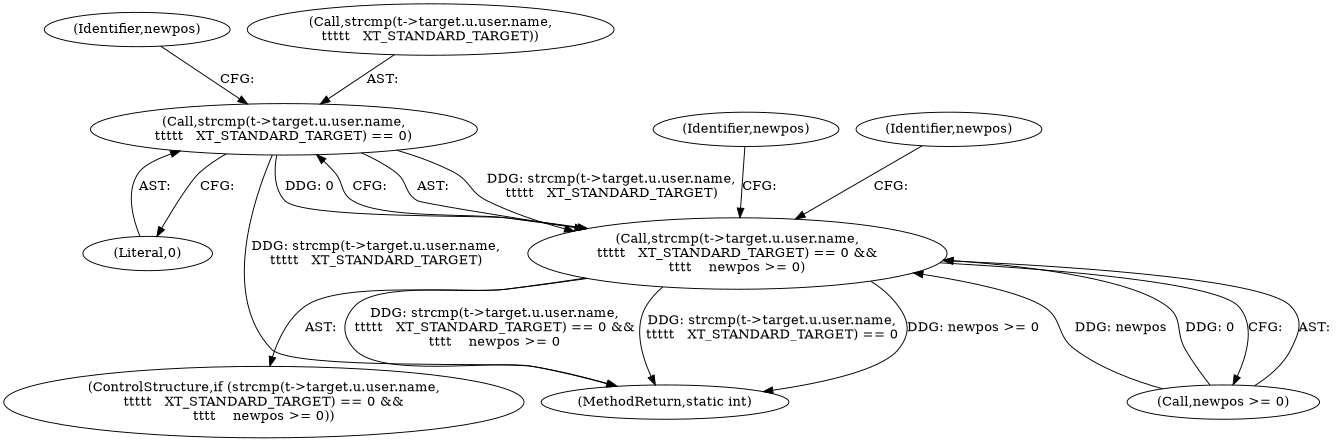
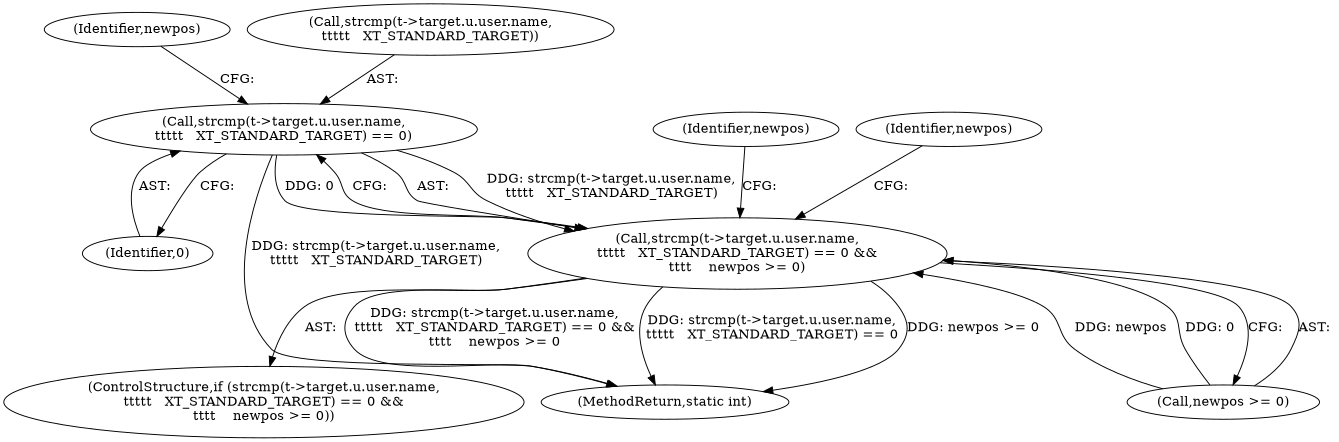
(148, 254) -> (148, 254)
